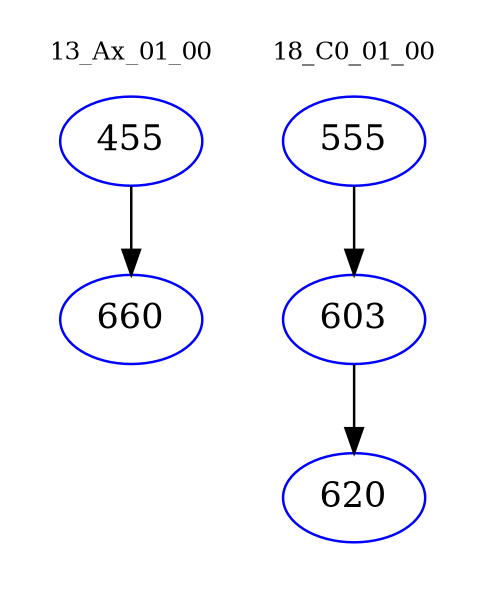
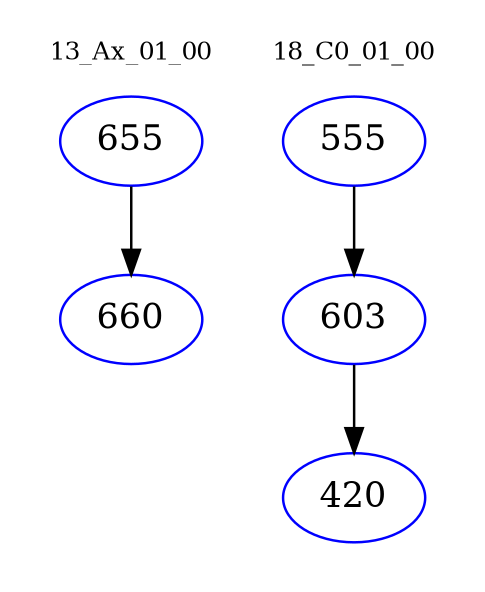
(131, 141) -> (131, 141)
(354, 498) -> (354, 498)
